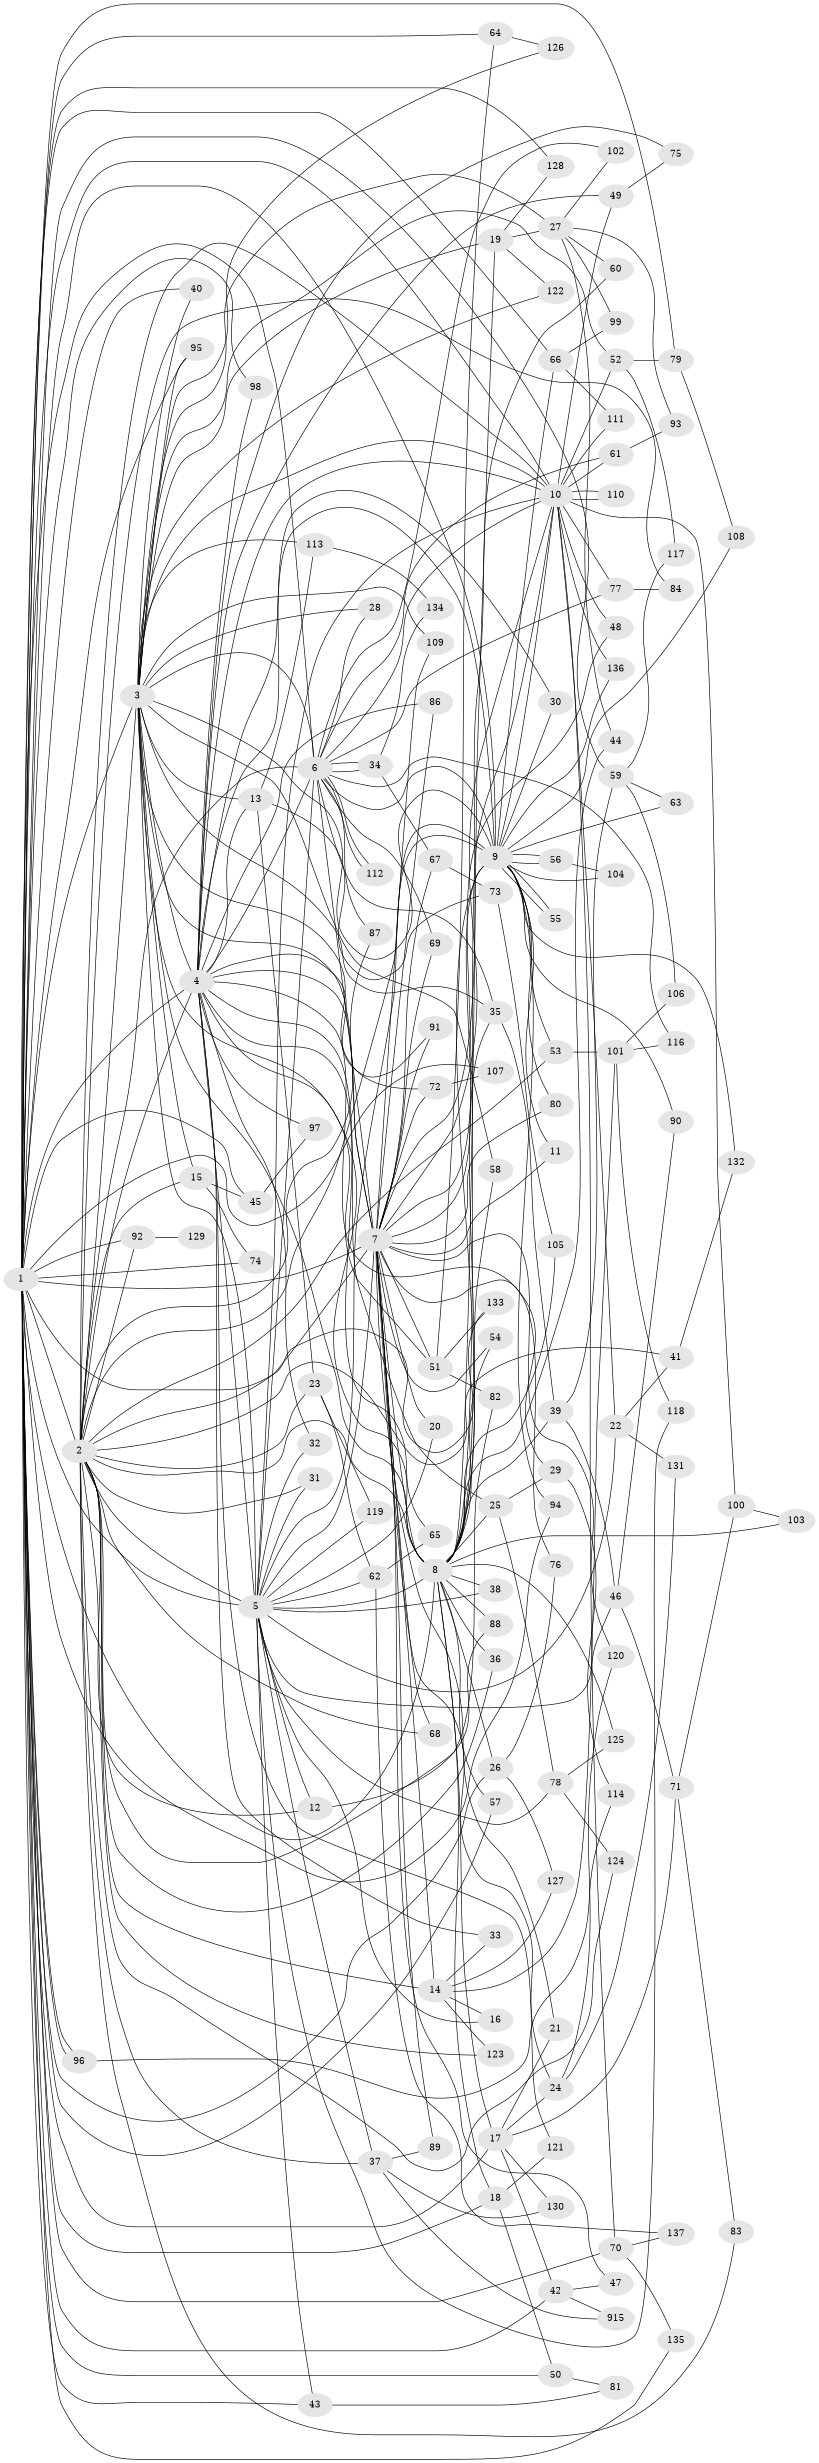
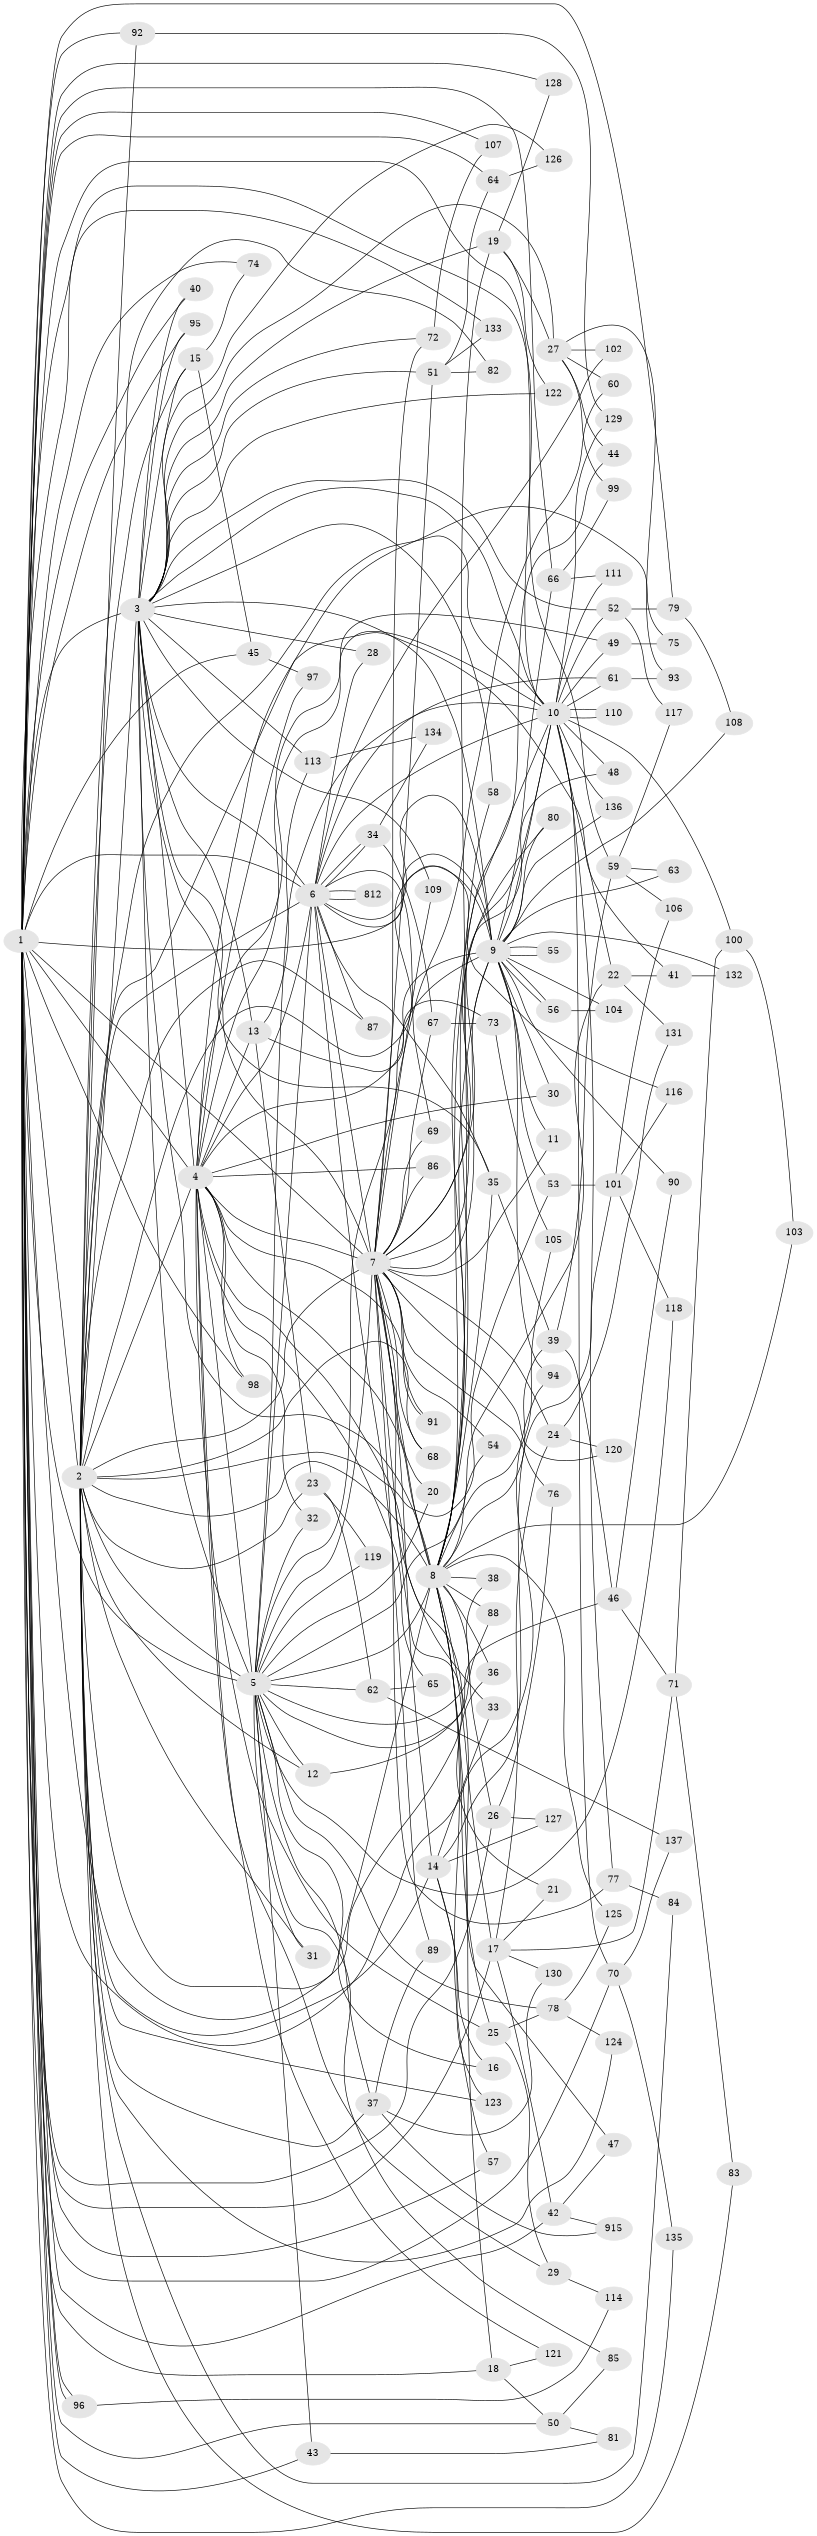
none -> (575, 563)
(375, 874) -> (373, 895)
none -> (614, 2359)
